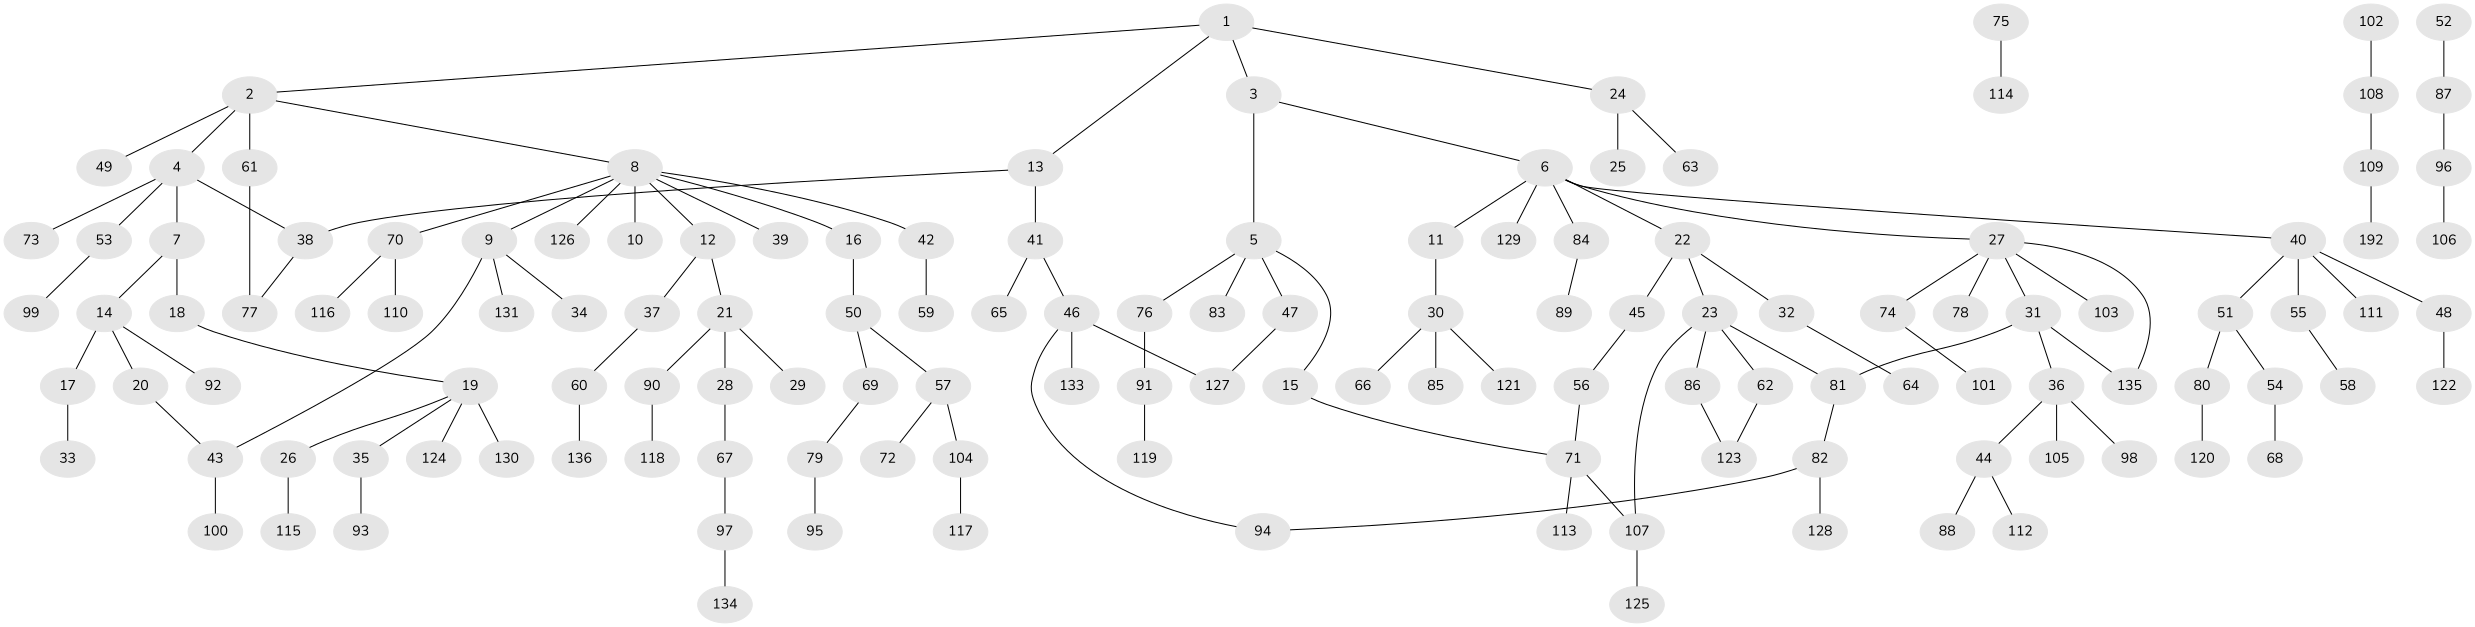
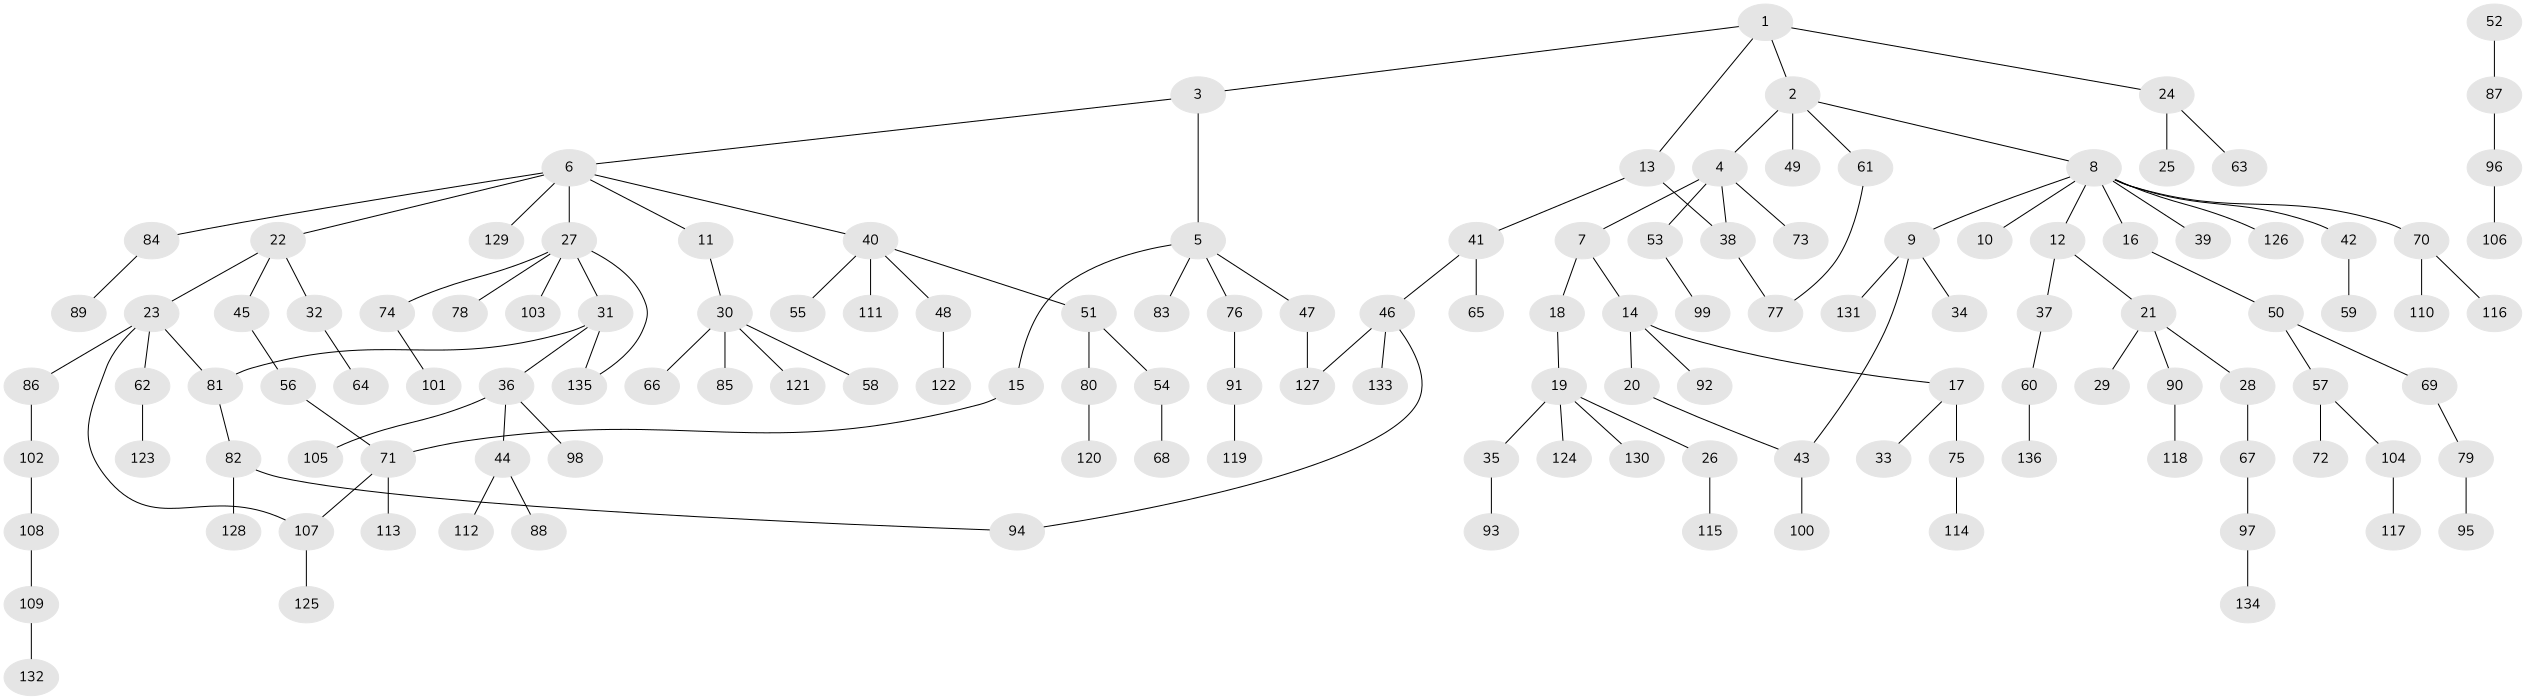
(2371, 241) -> (31, 677)
(2323, 350) -> (798, 350)
(1711, 423) -> (31, 423)
none -> (1956, 423)
